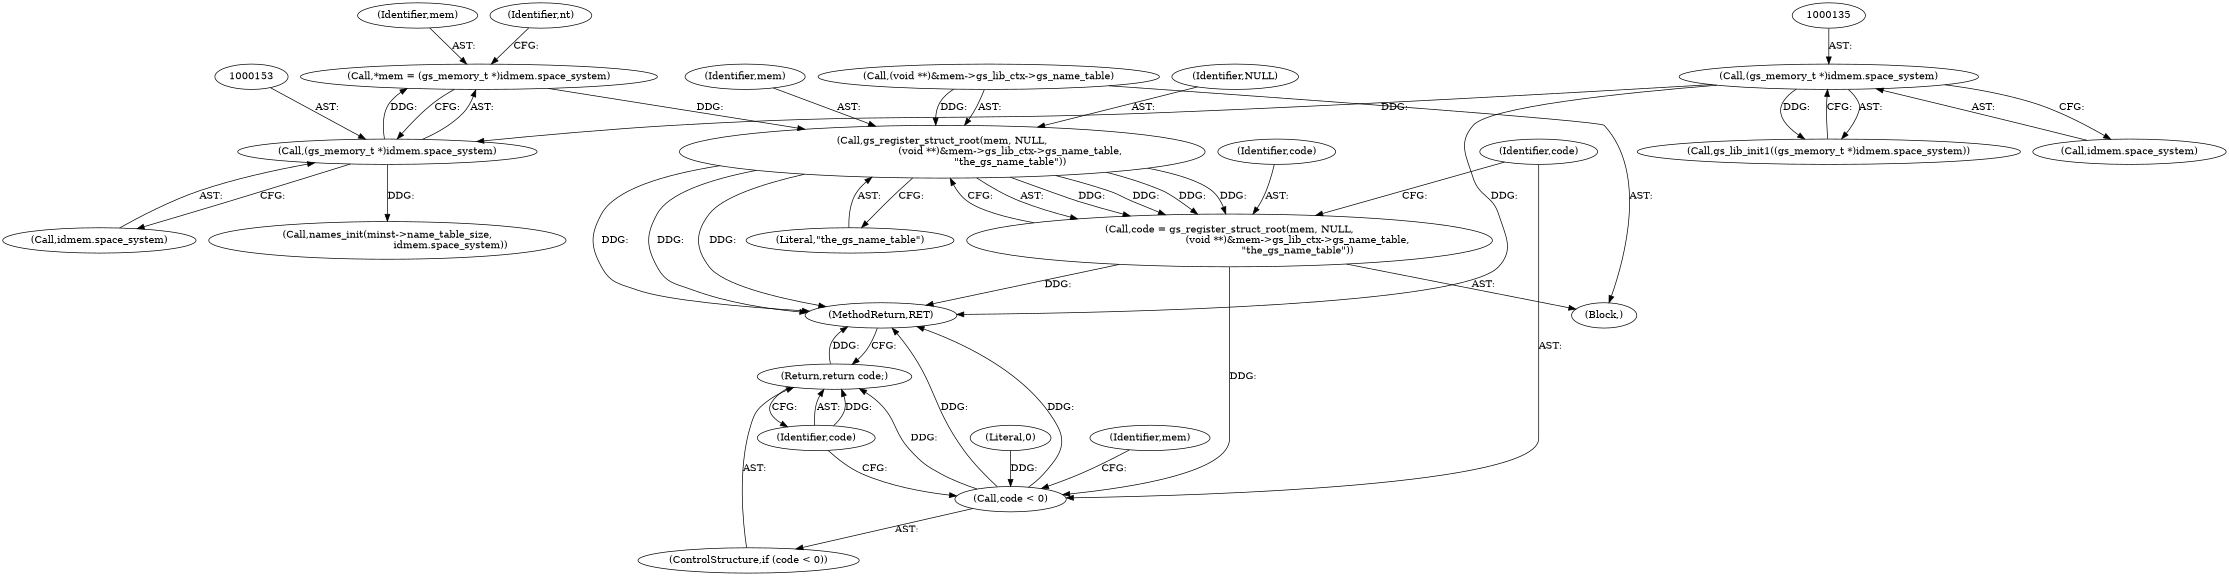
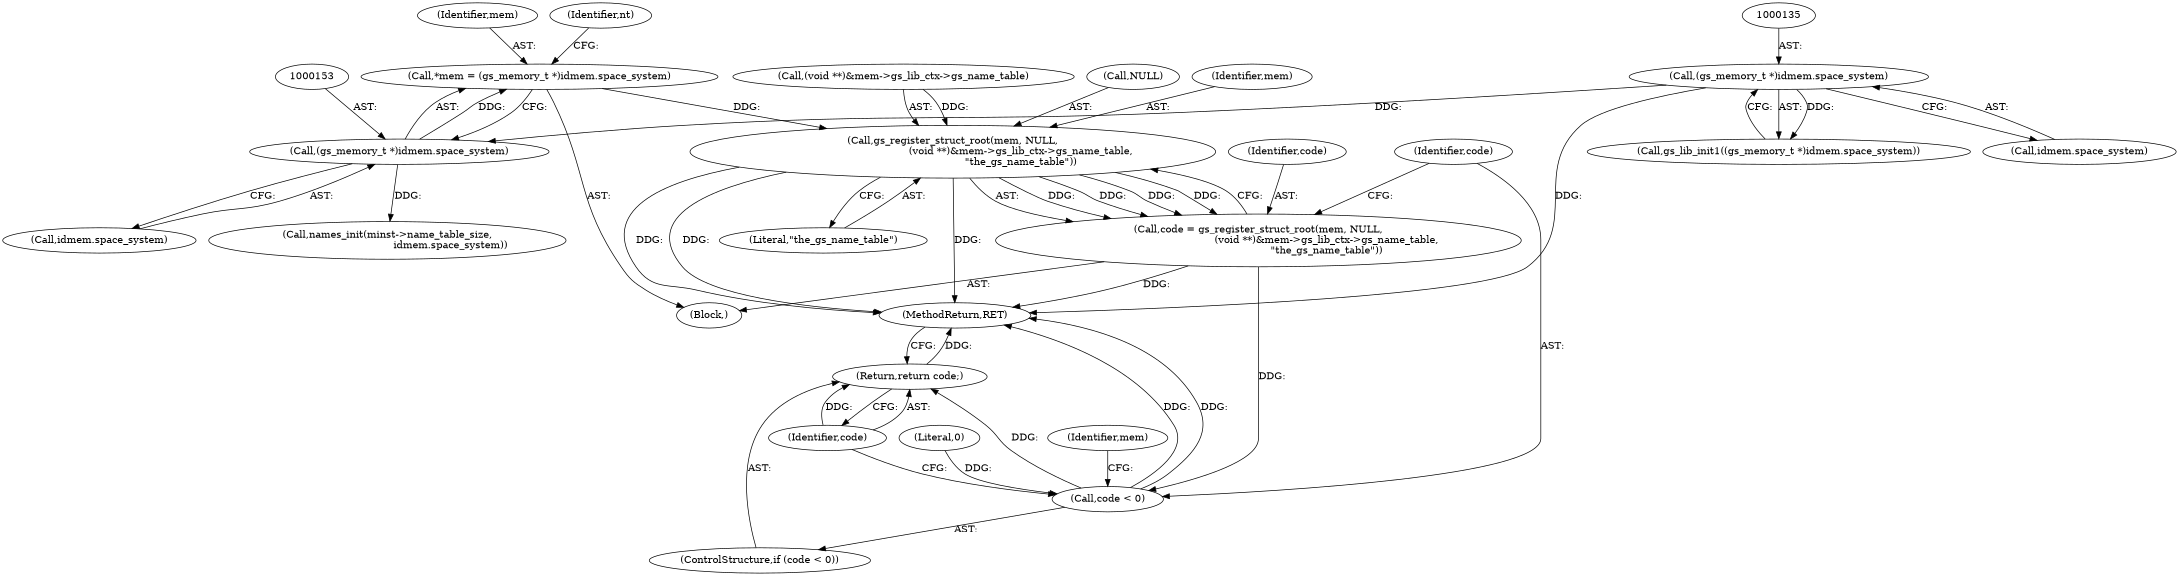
(1235, 77) -> (1133, 77)
(1446, 110) -> (592, 212)
